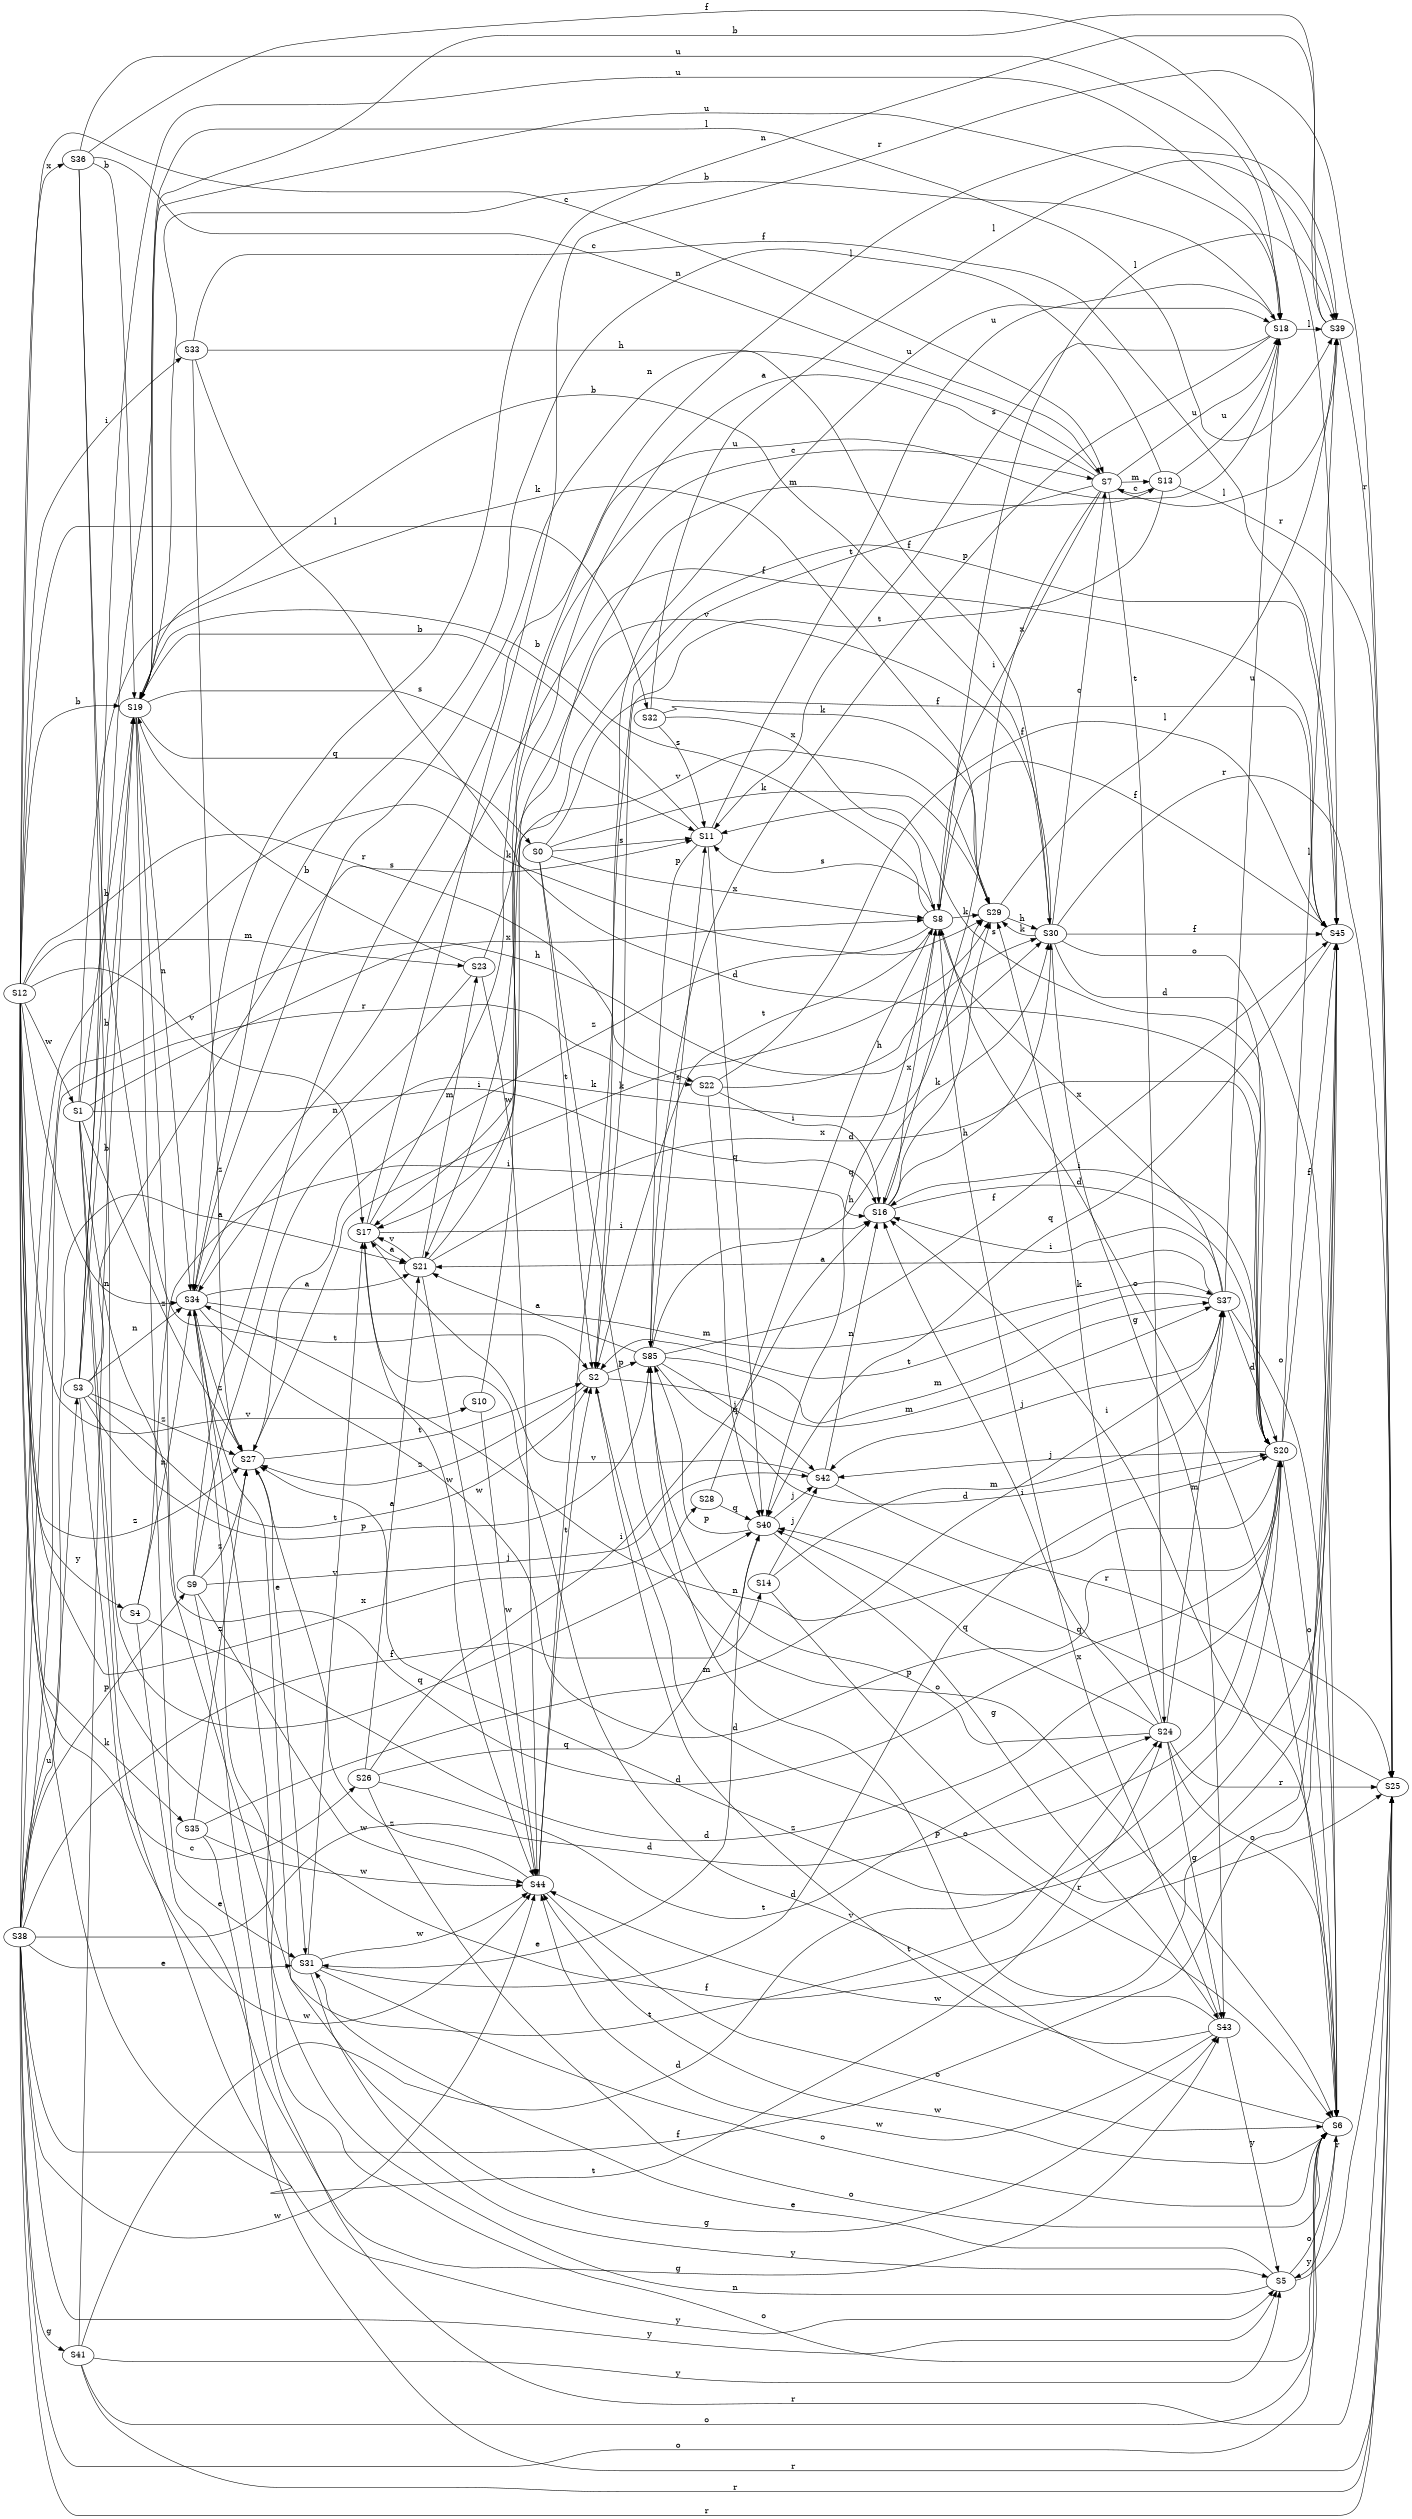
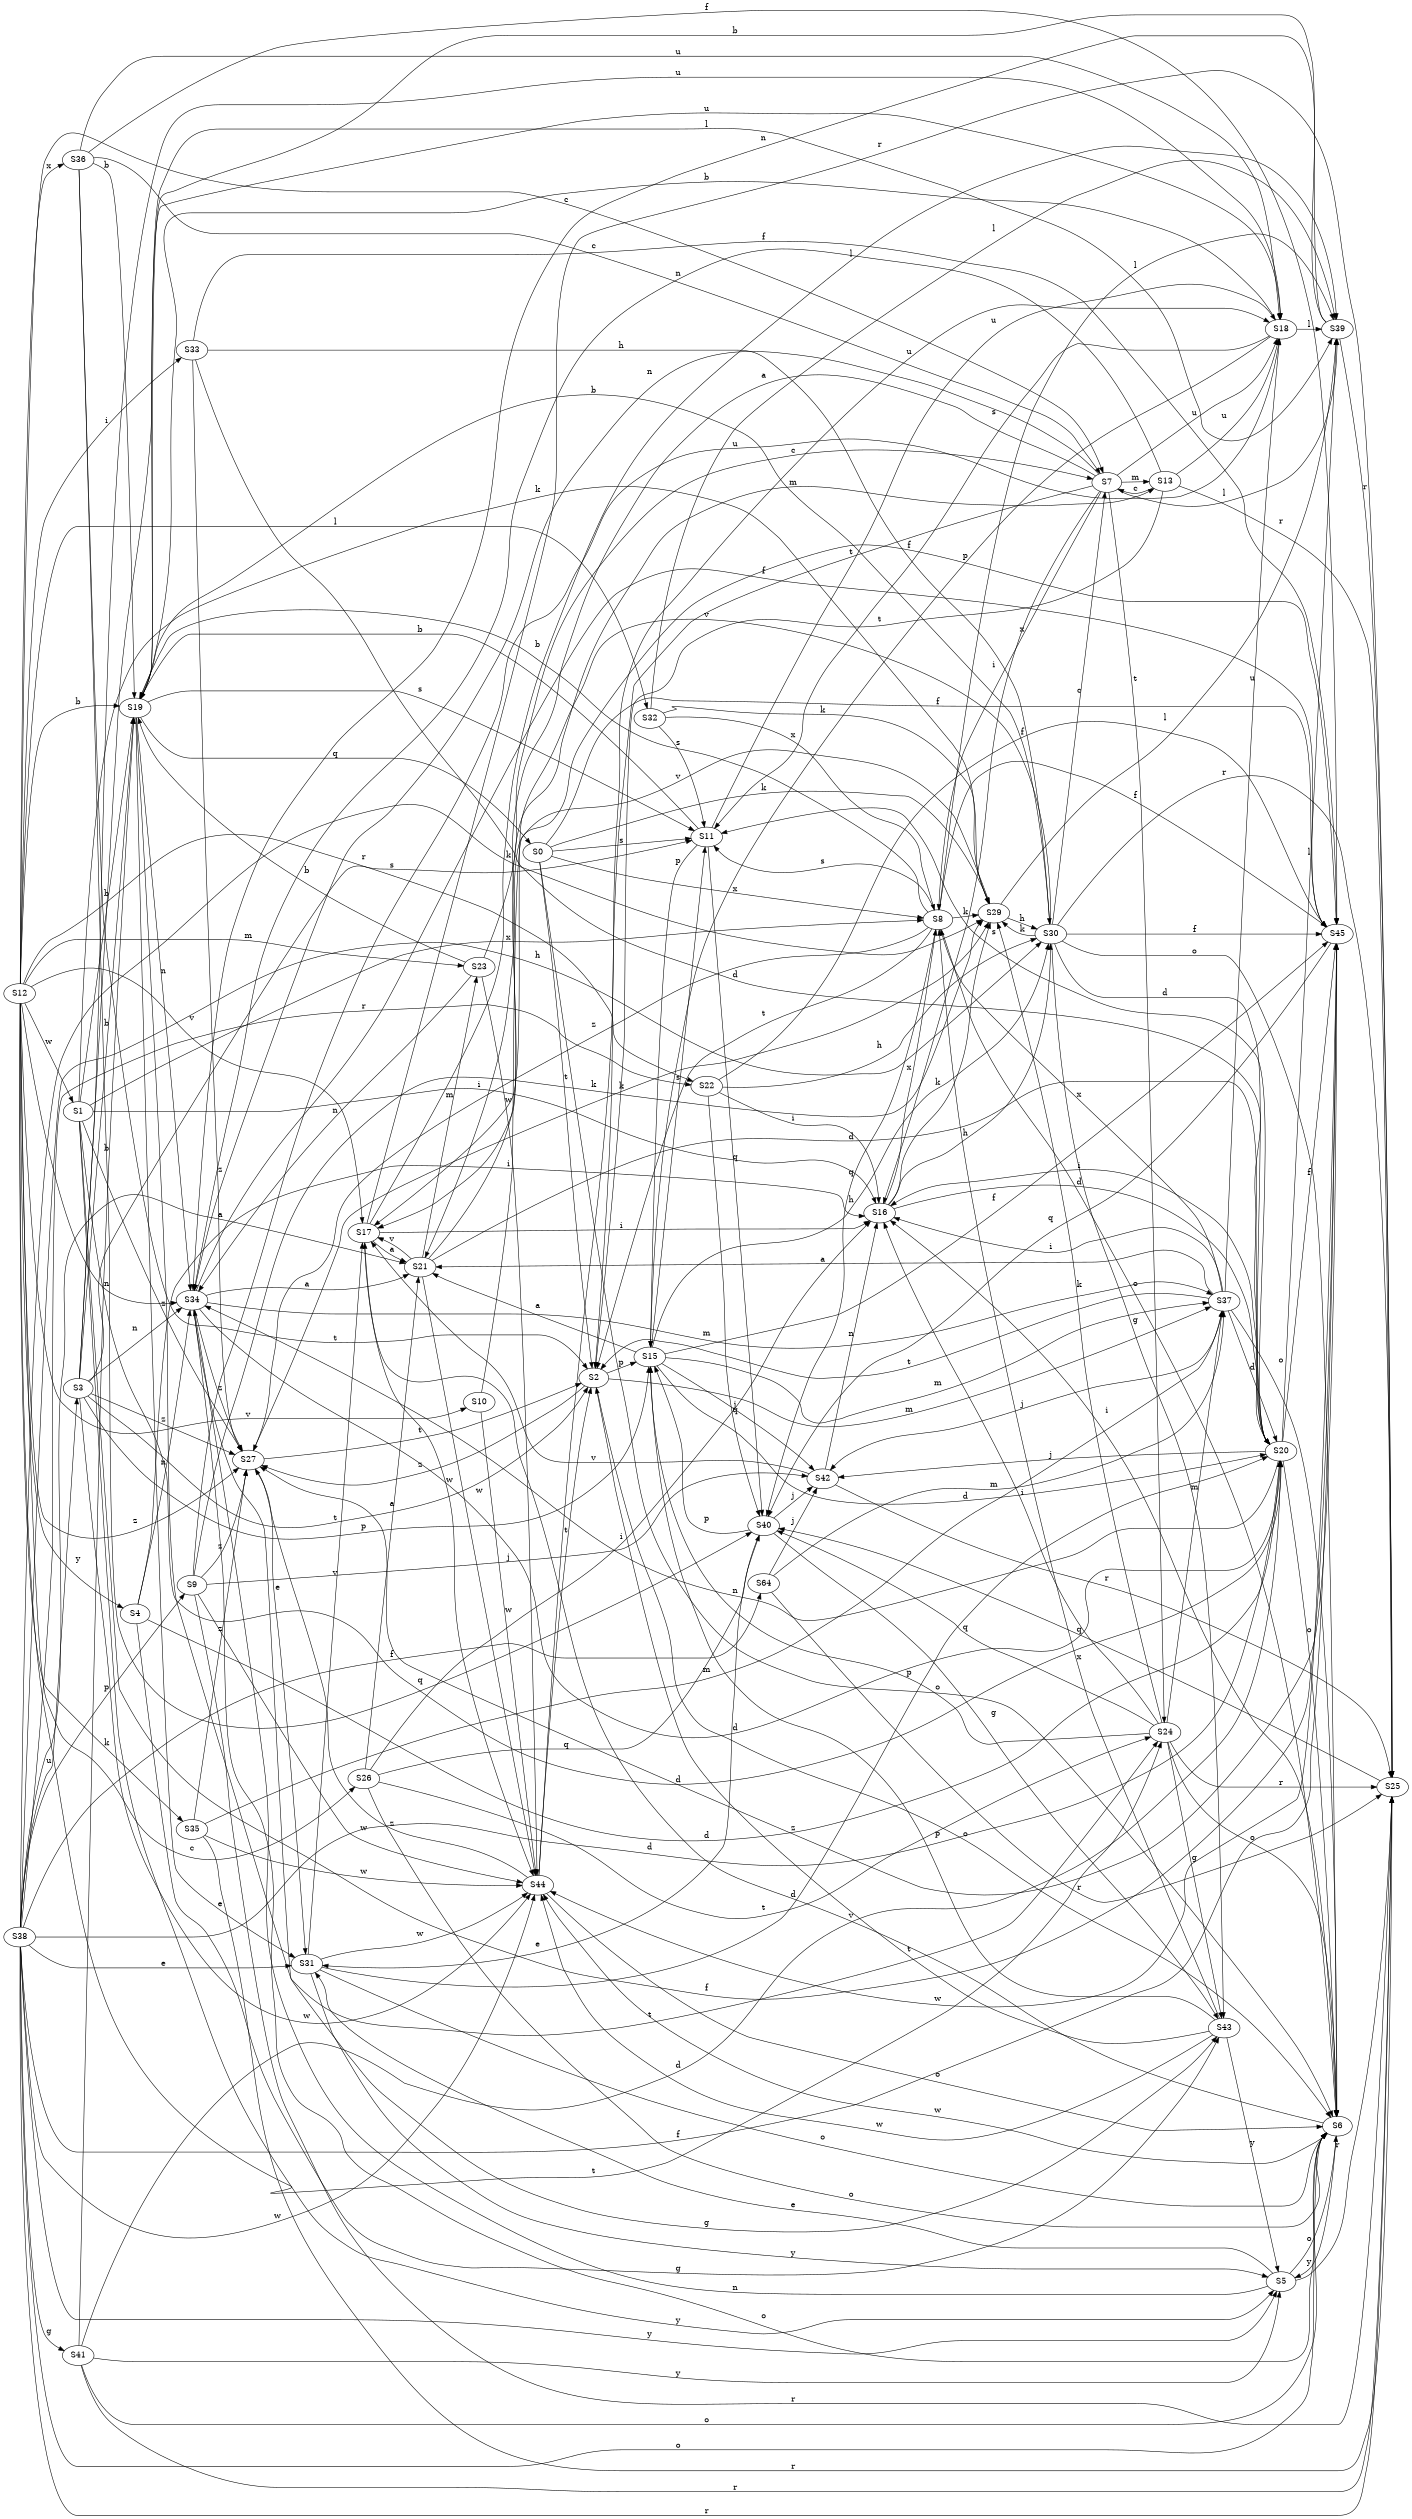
(650, 1357) -> (650, 1357)
(707, 1500) -> none
(764, 1584) -> (764, 1584)
